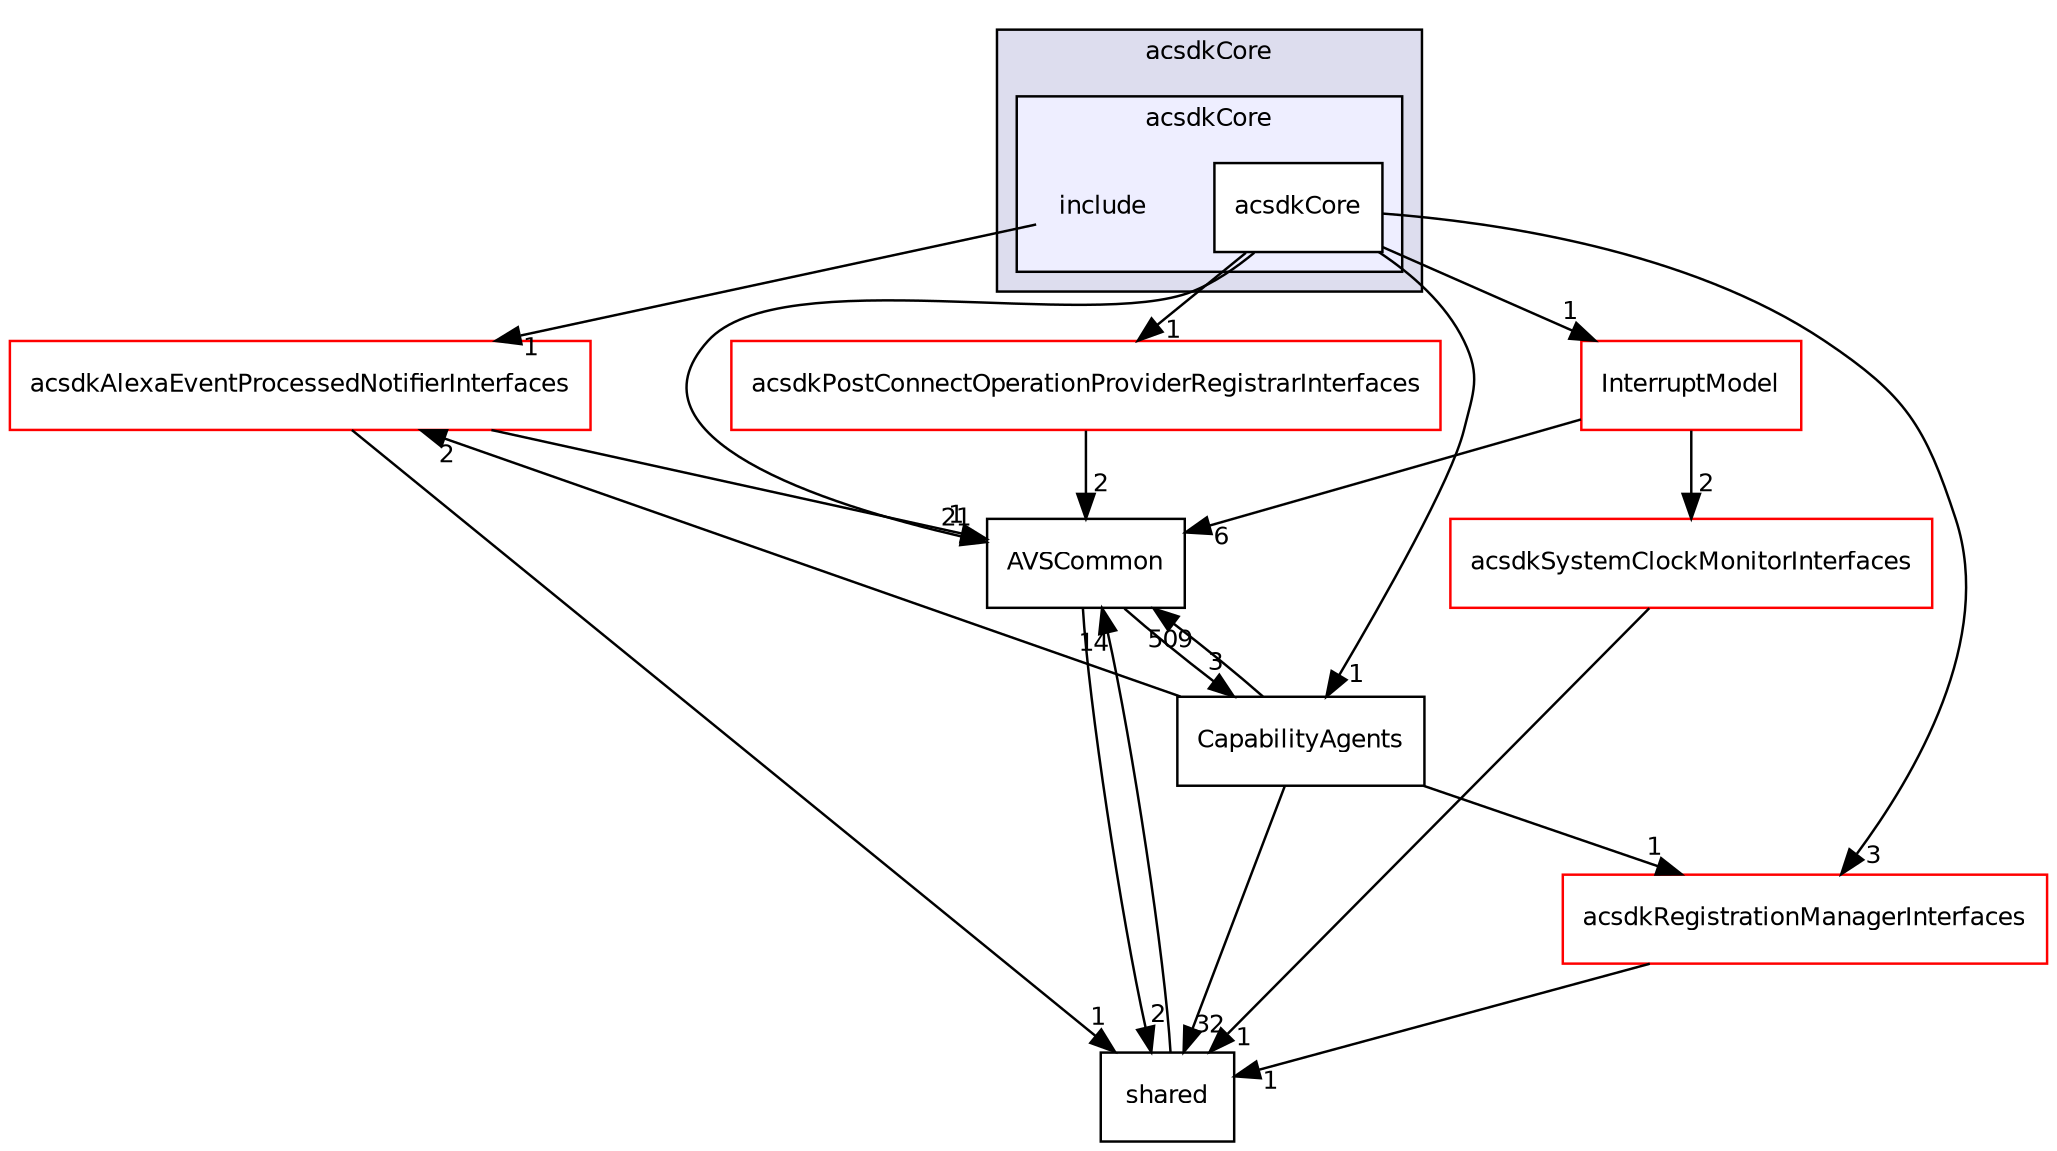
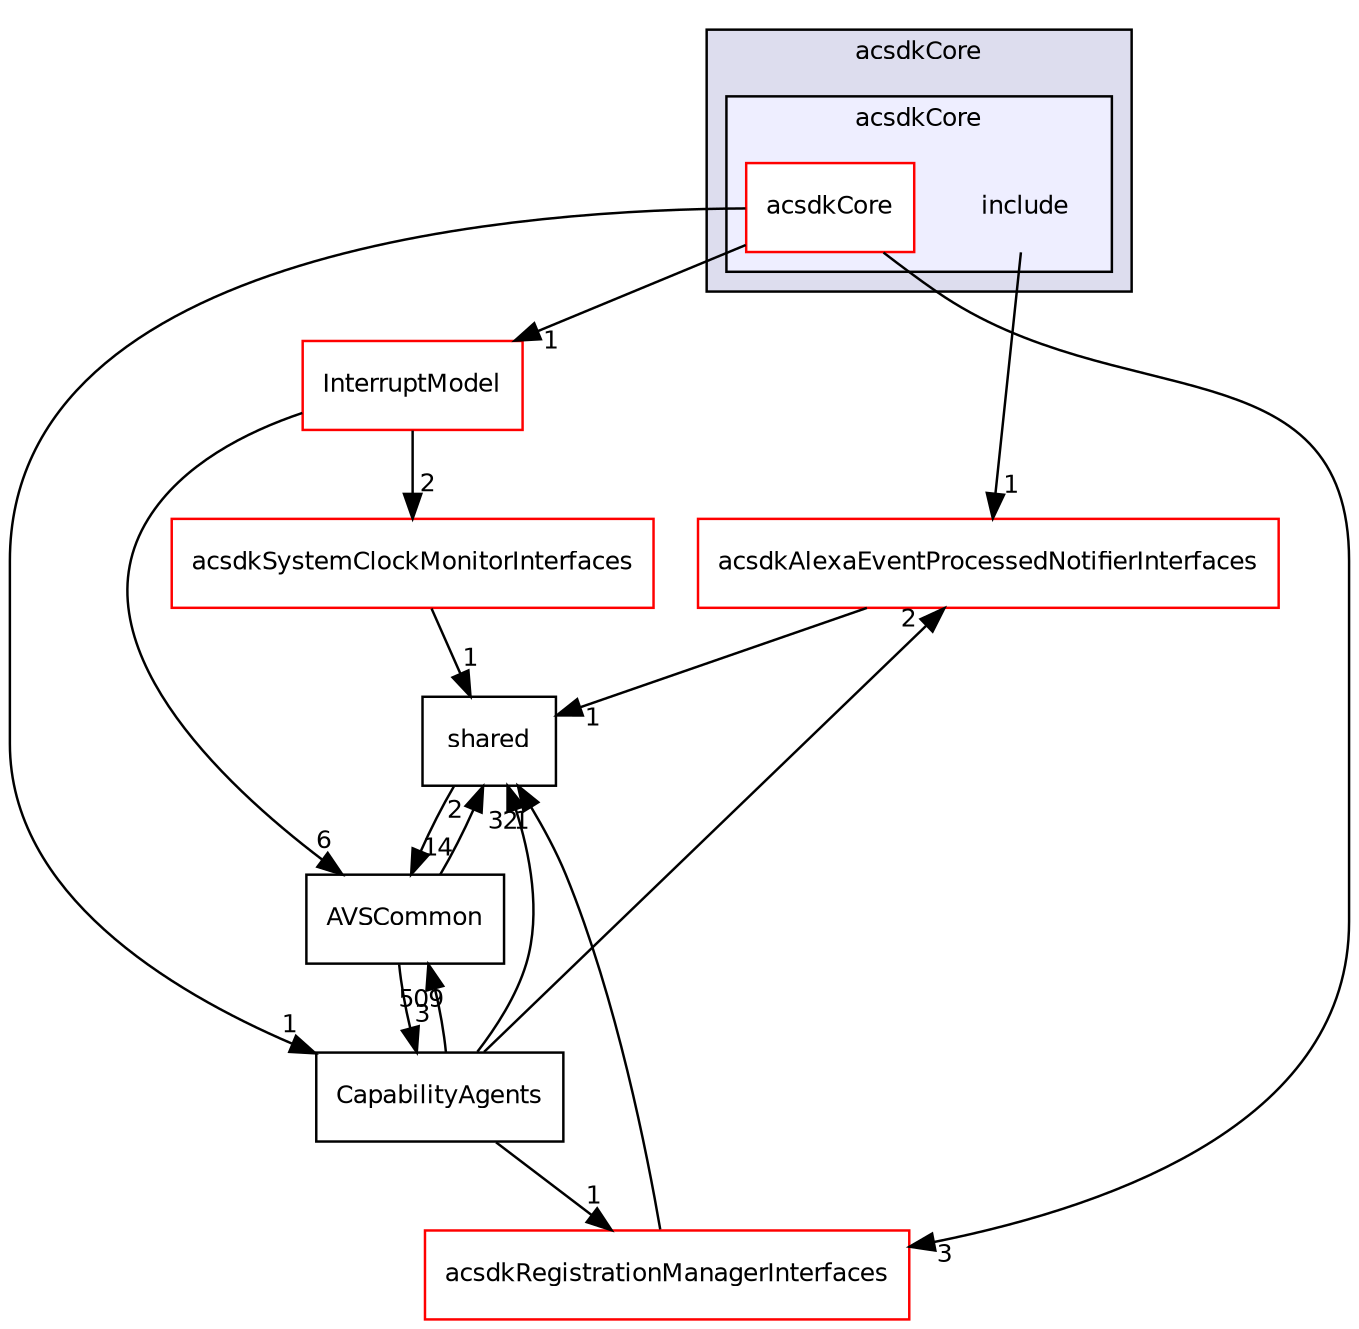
(1298, 208) -> (830, 208)
(794, 306) -> none
(1086, 385) -> none
(727, 482) -> none
